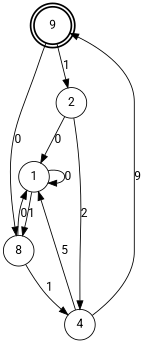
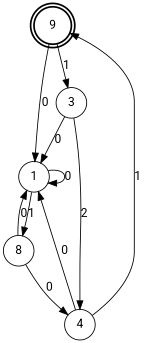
(71, 103) -> (71, 103)
(15, 133) -> (40, 98)
(138, 177) -> (138, 177)
(65, 251) -> (65, 251)
(49, 288) -> (49, 288)
